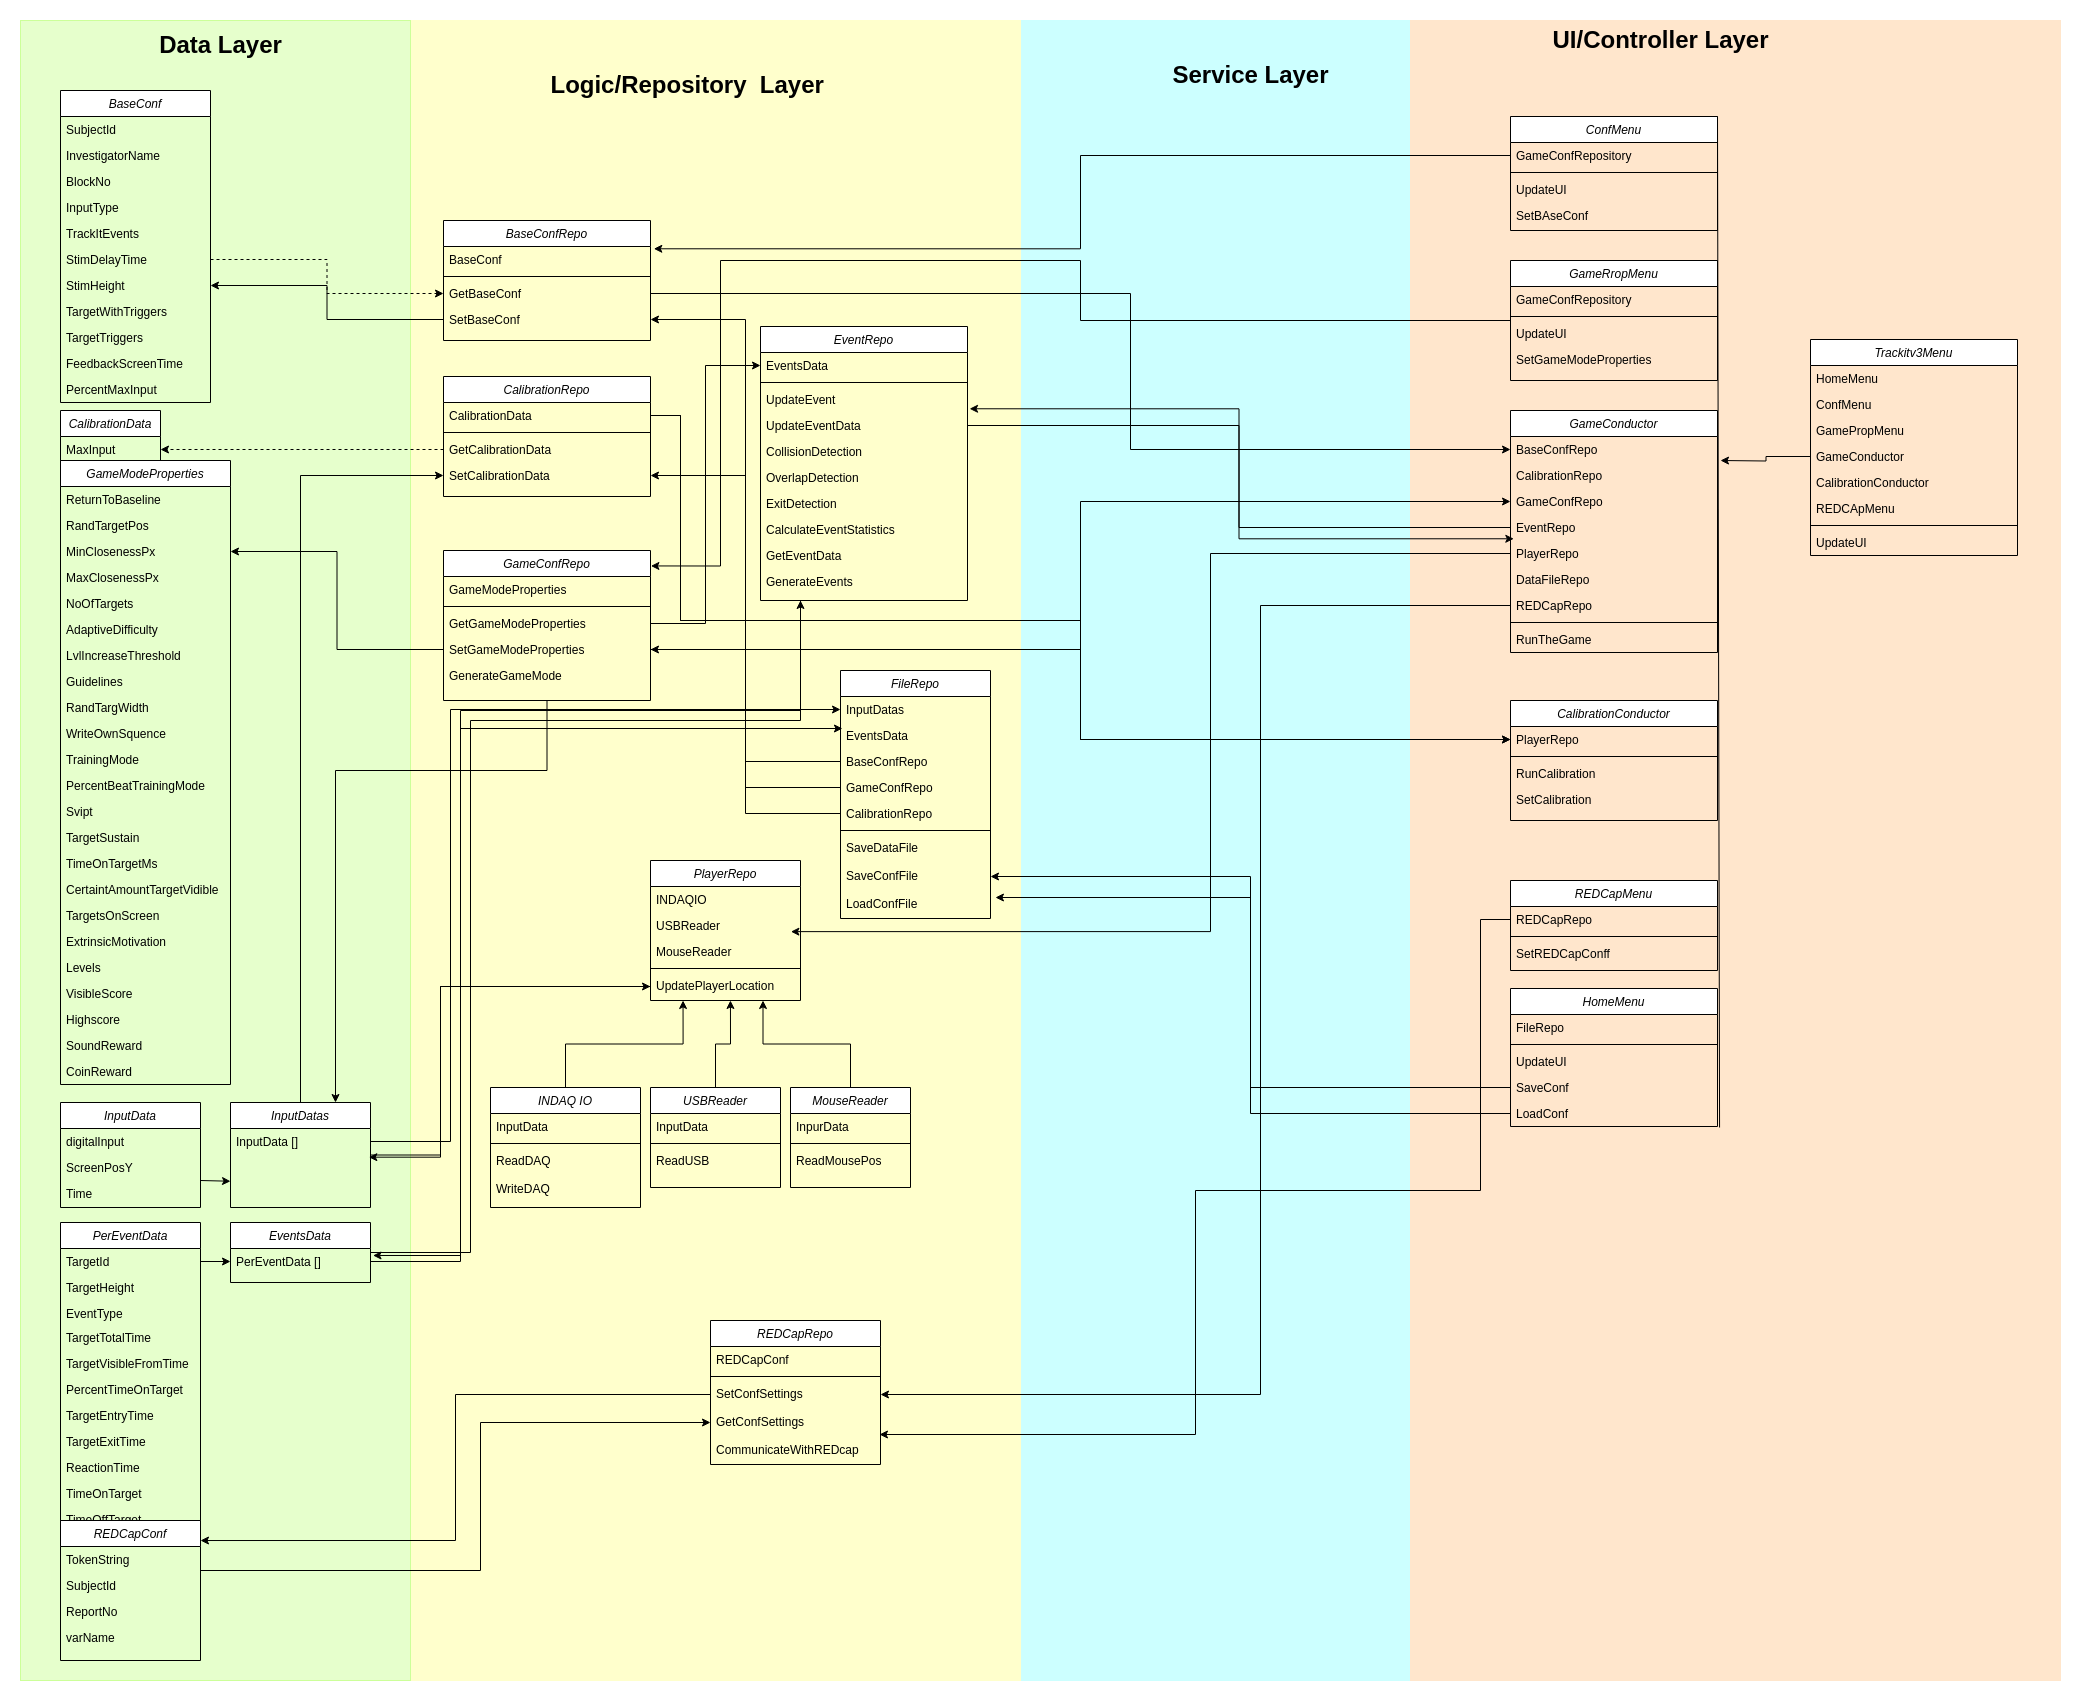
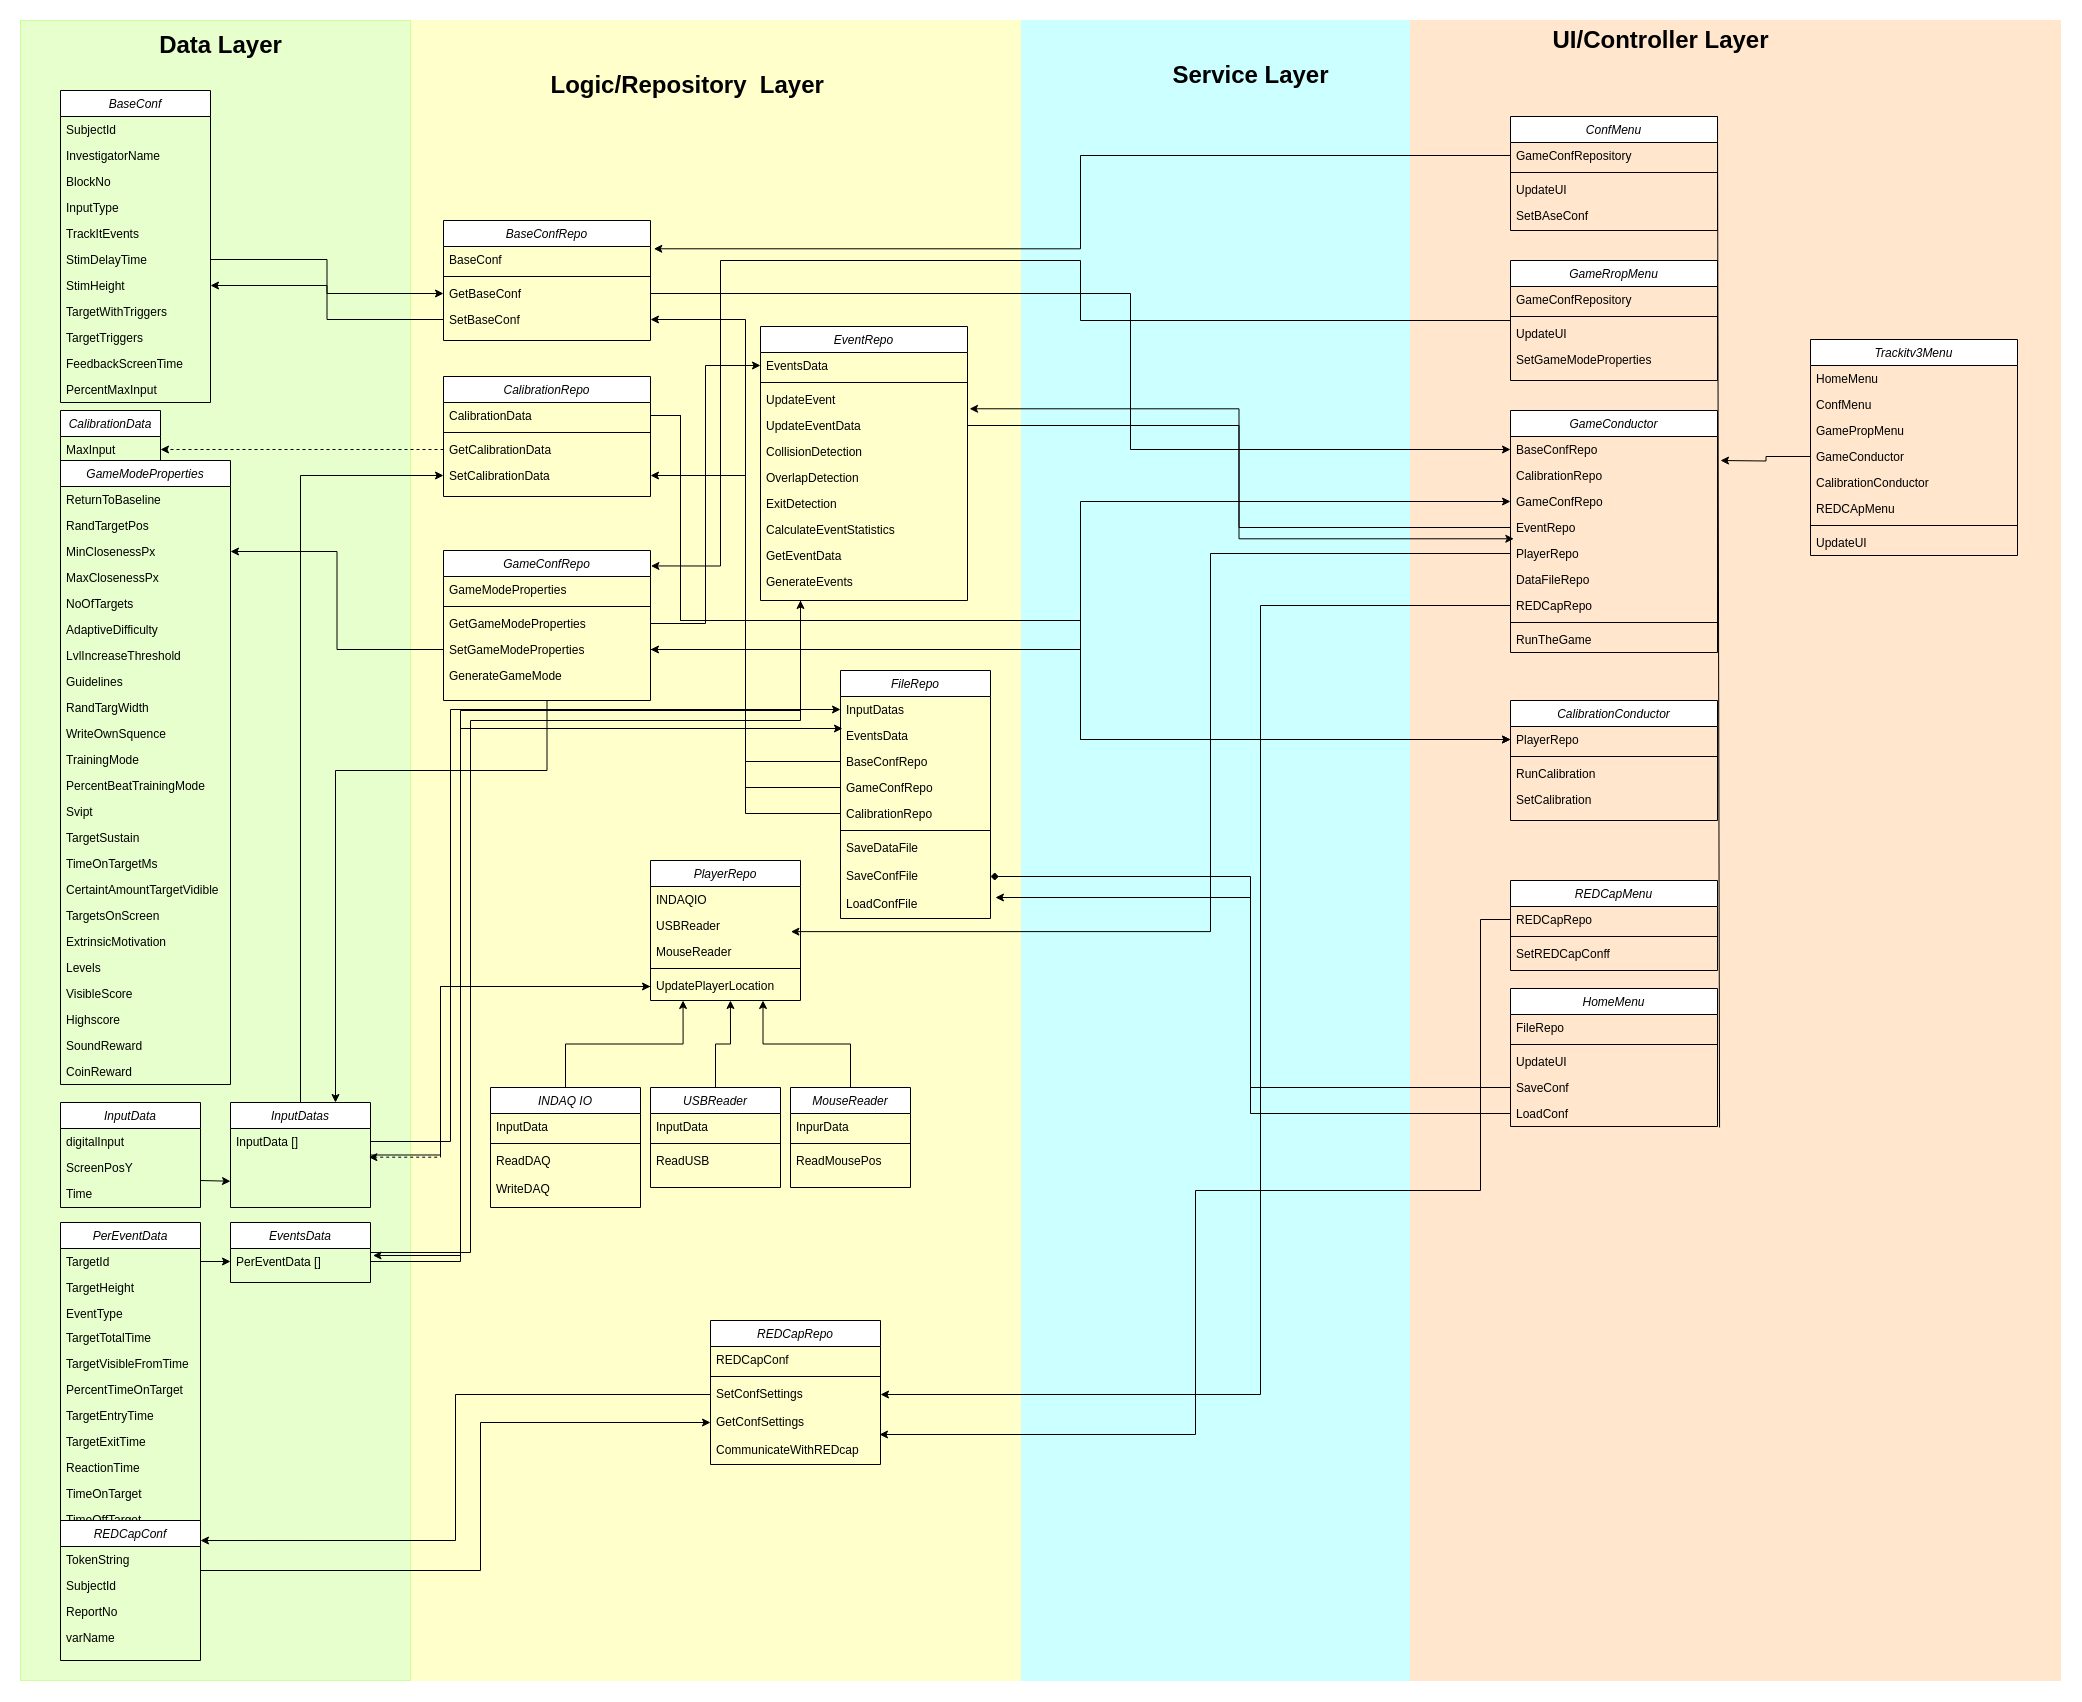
(281, 260) -> (281, 260)
(998, 877) -> (999, 877)
(408, 1157) -> (408, 1157)
